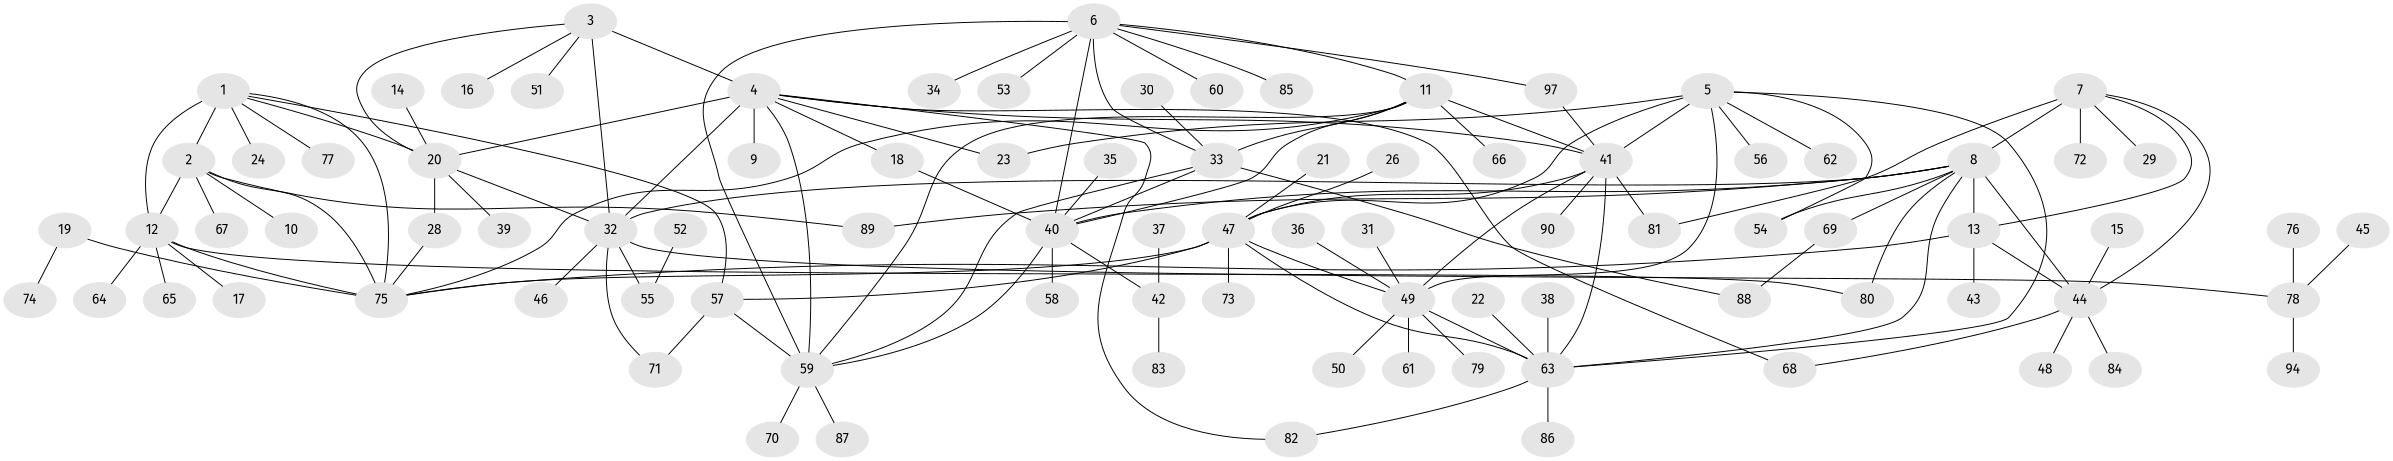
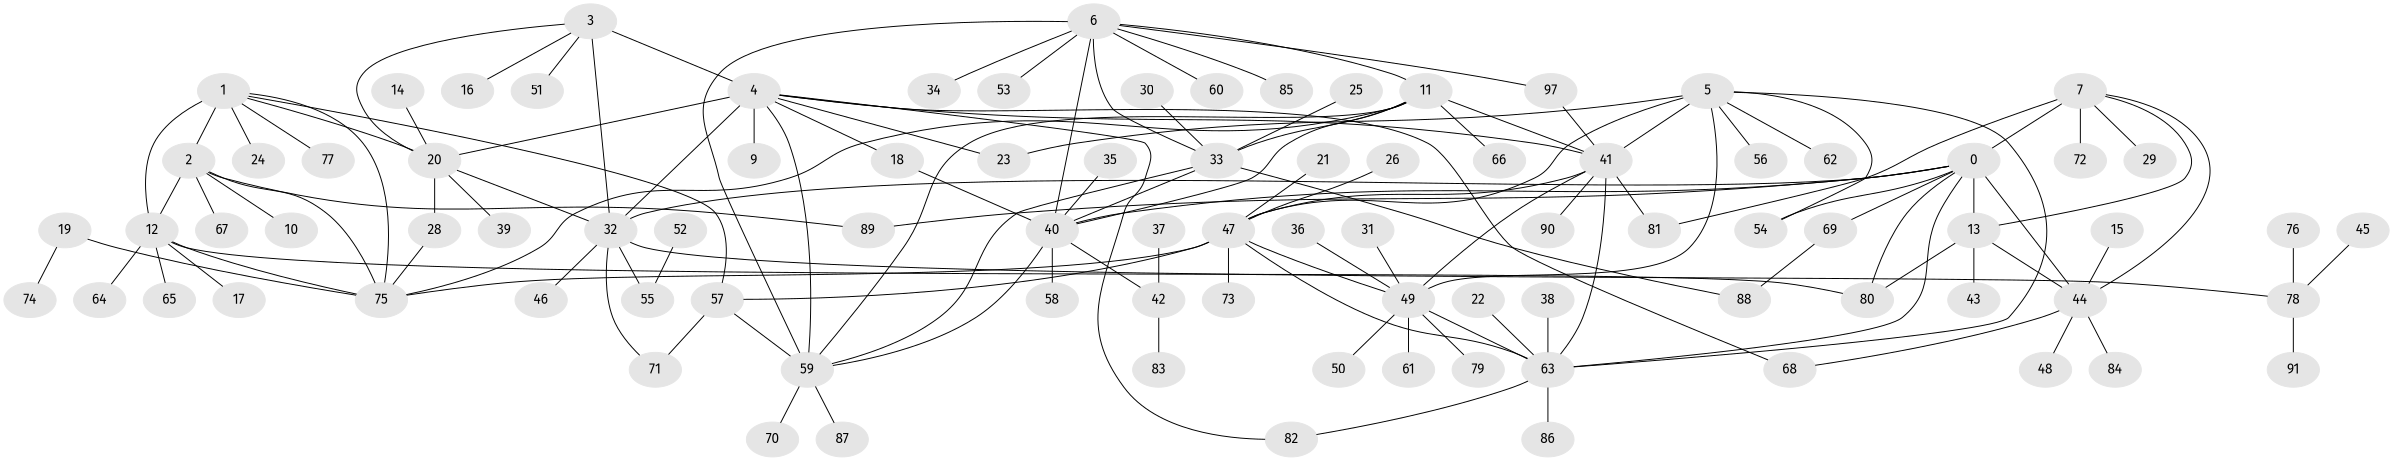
none -> (1356, 91)
(1974, 161) -> (1974, 161)
(1178, 267) -> (1920, 265)
(2293, 370) -> (2293, 370)
